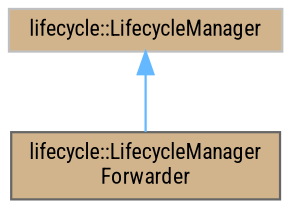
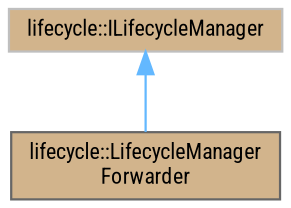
(146, 30) -> (146, 30)
